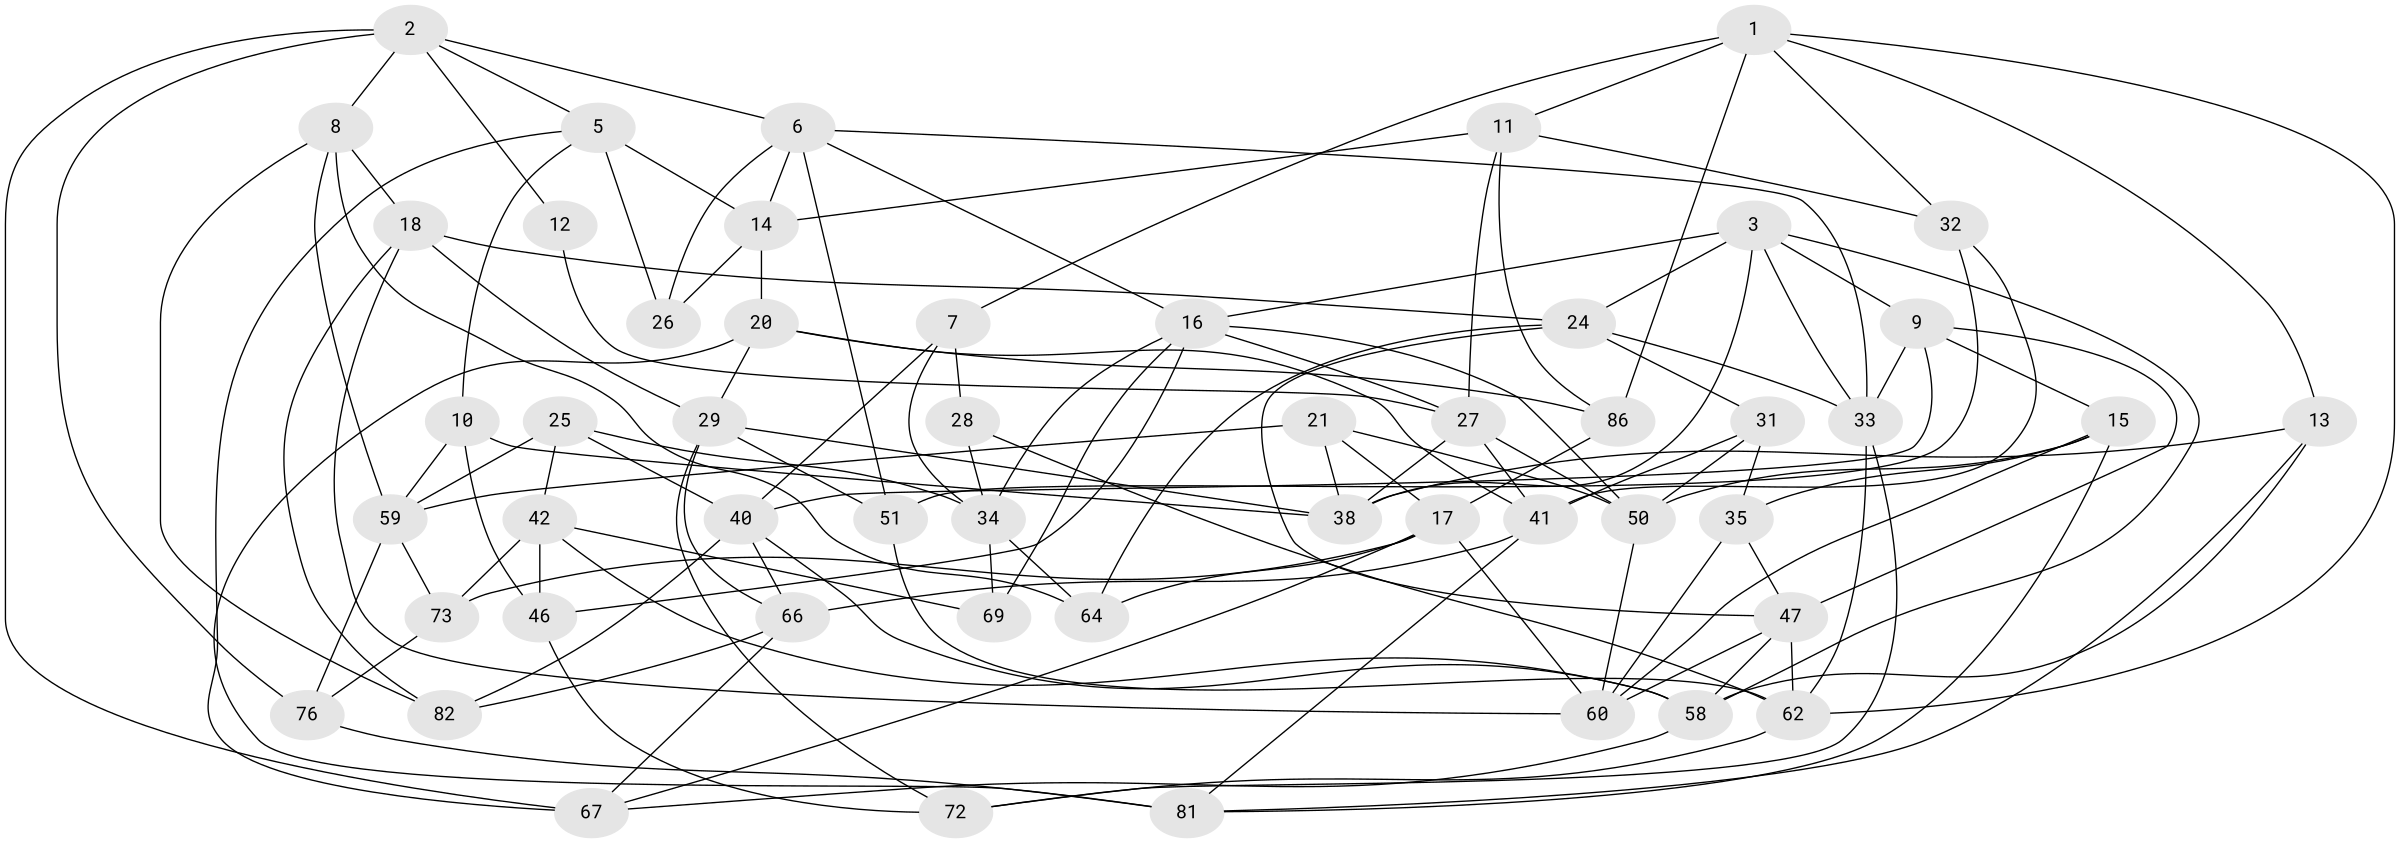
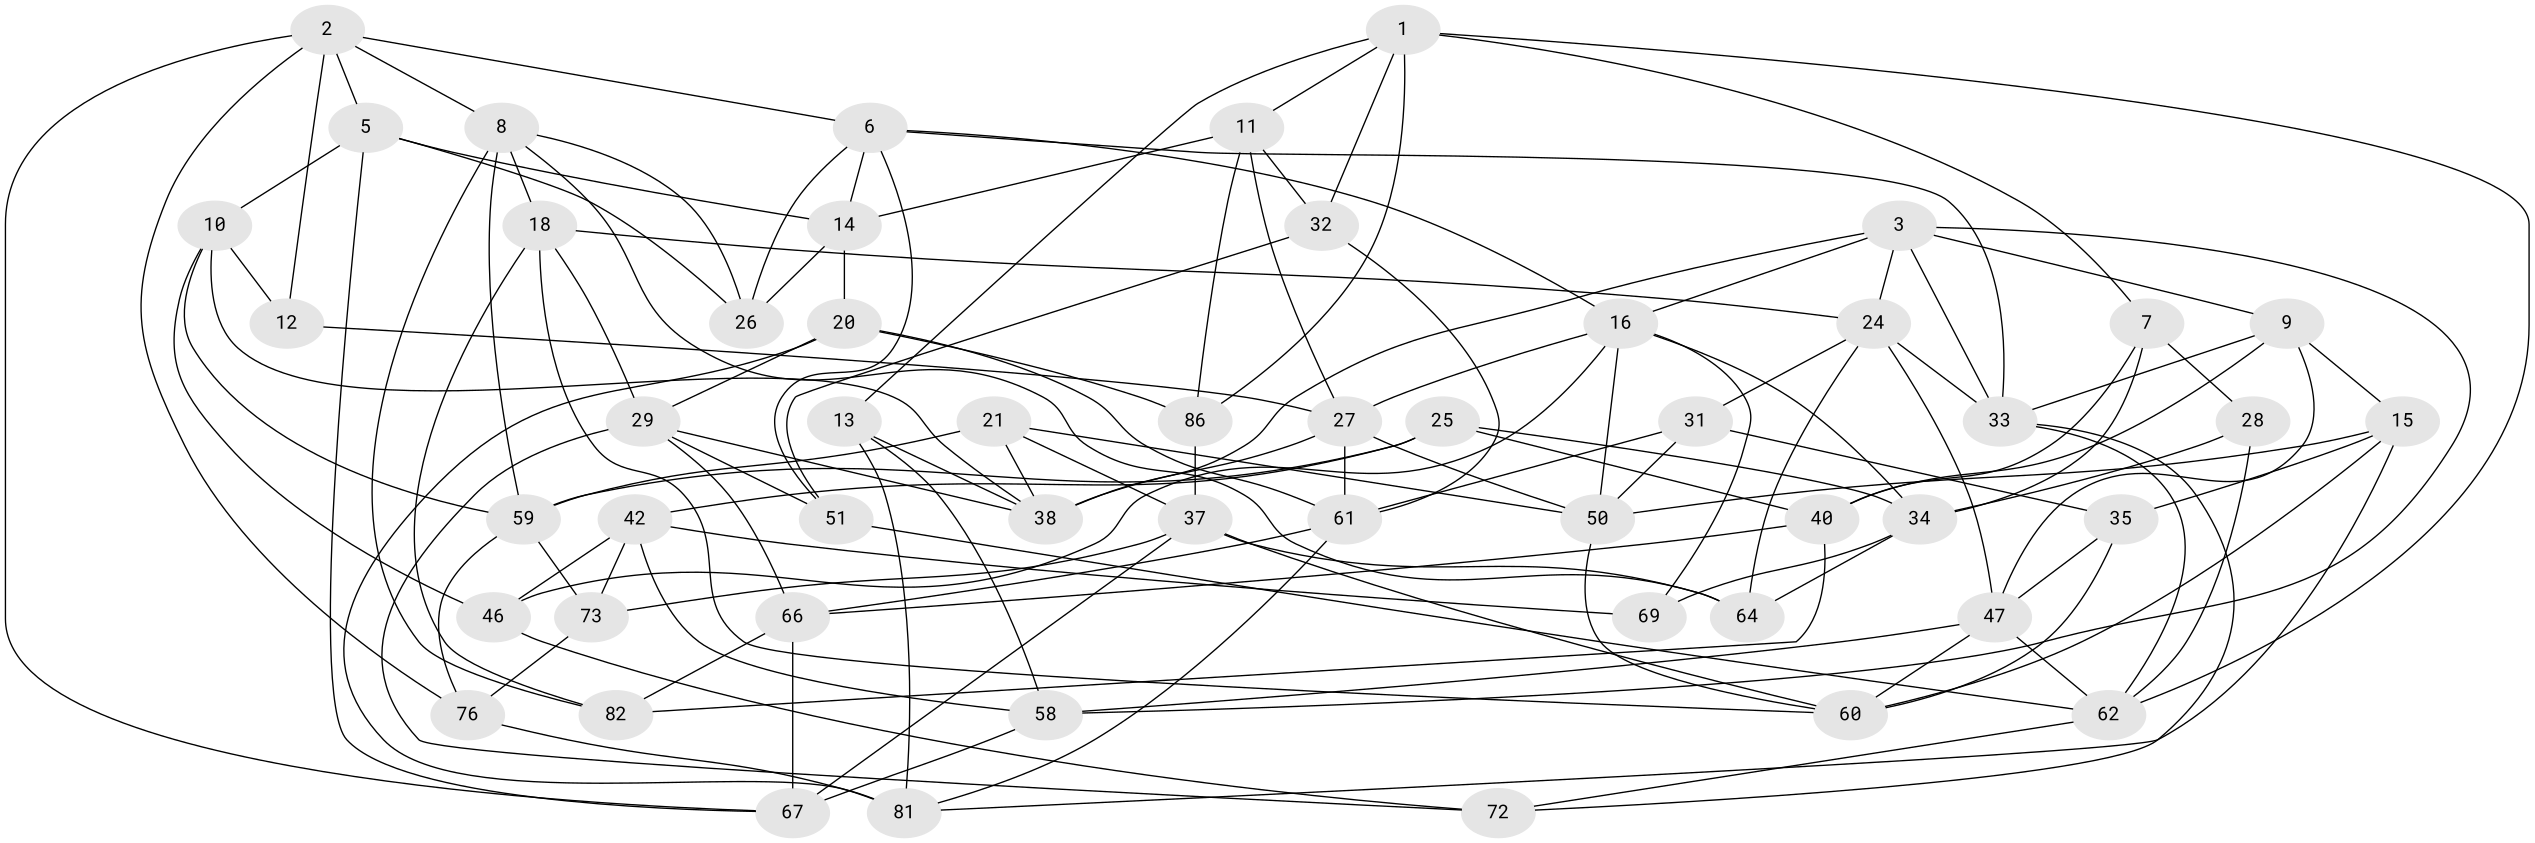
none -> (665, 186)
none -> (251, 275)
(1443, 519) -> (1195, 519)
(1541, 519) -> (1345, 519)
(1270, 680) -> none
